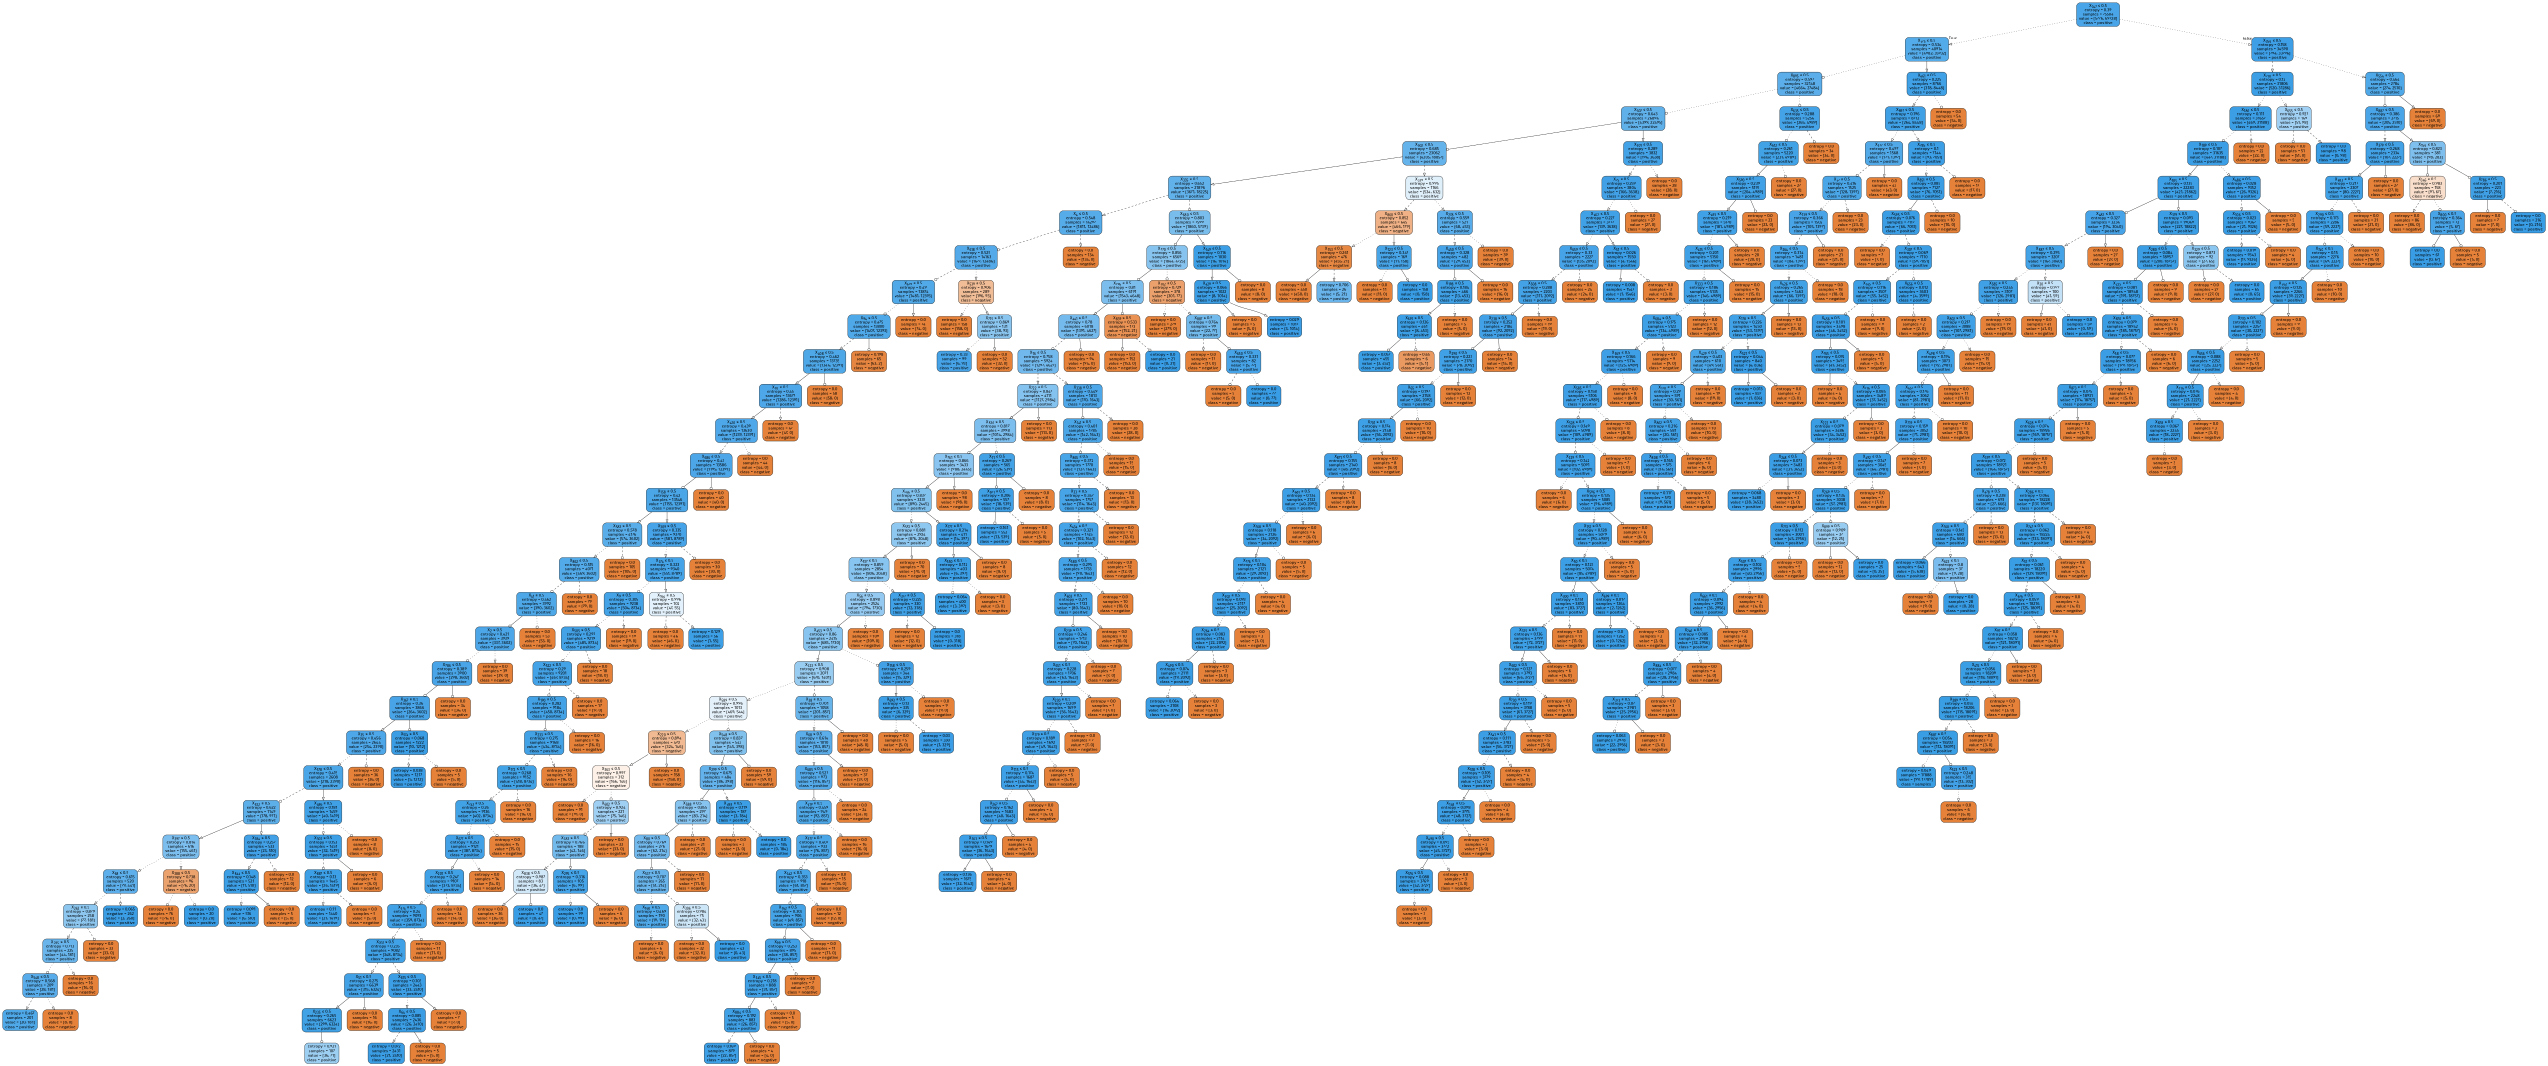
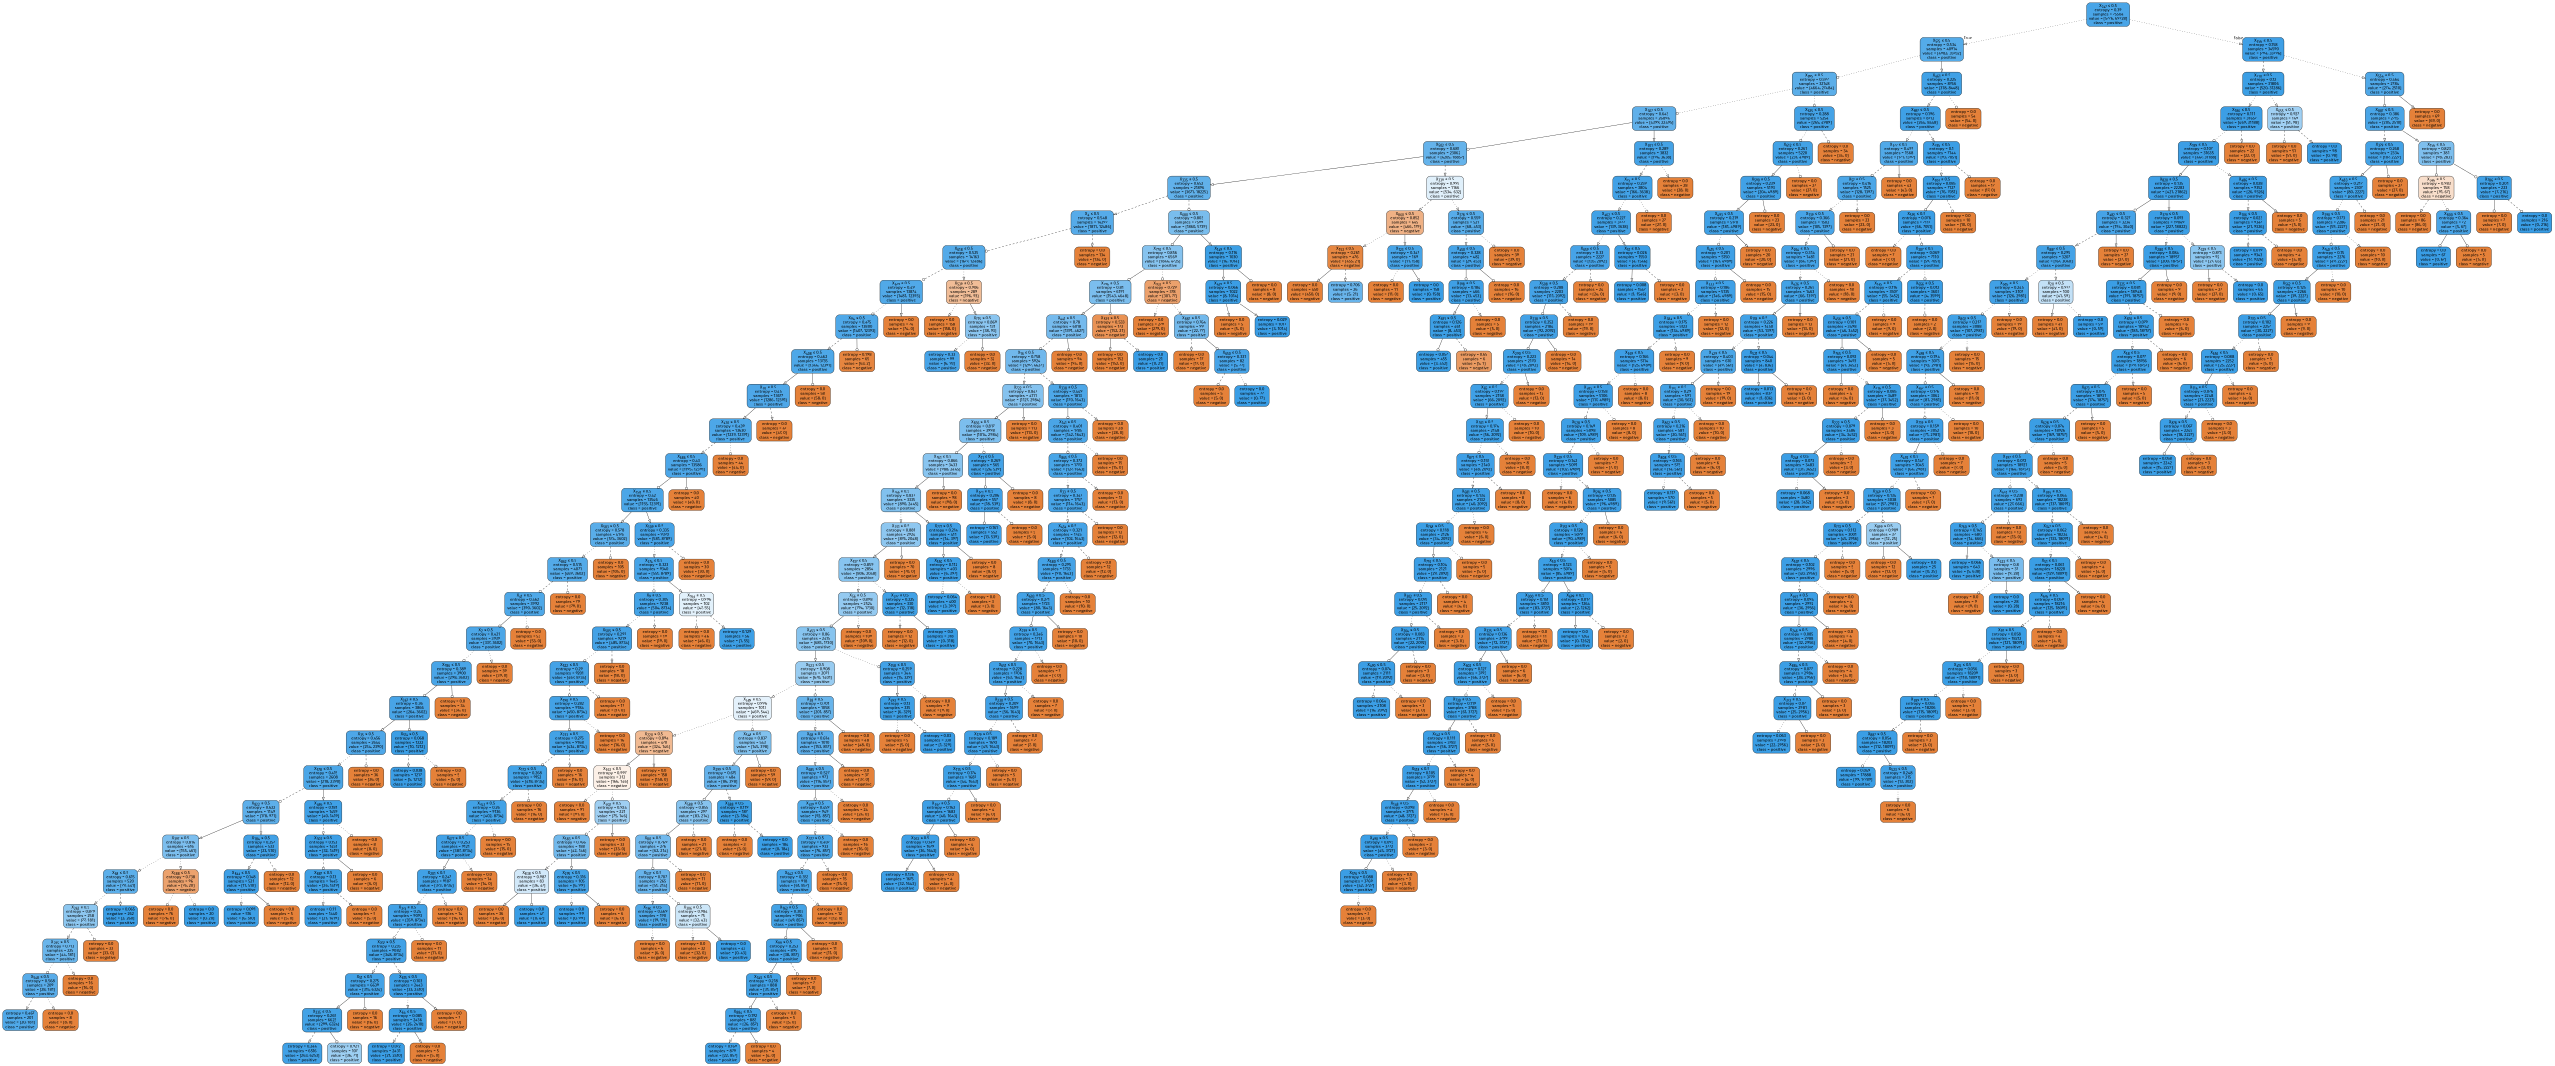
none -> (2157, 465)
(1916, 784) -> (1856, 784)
none -> (302, 1053)
